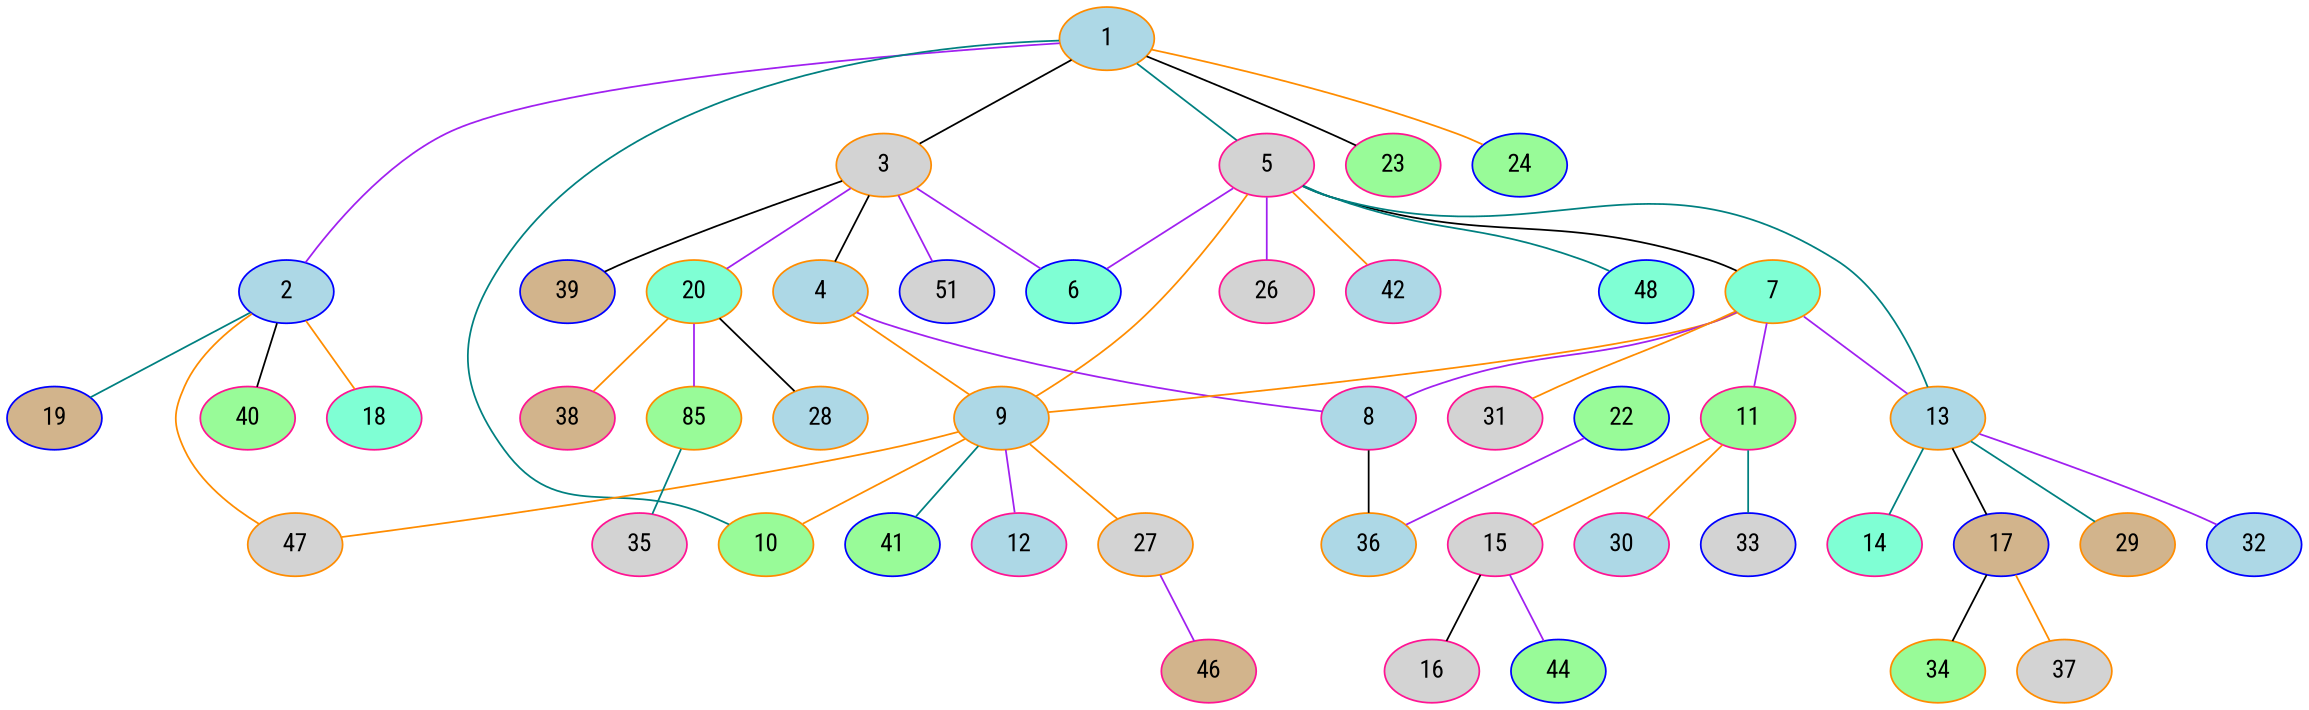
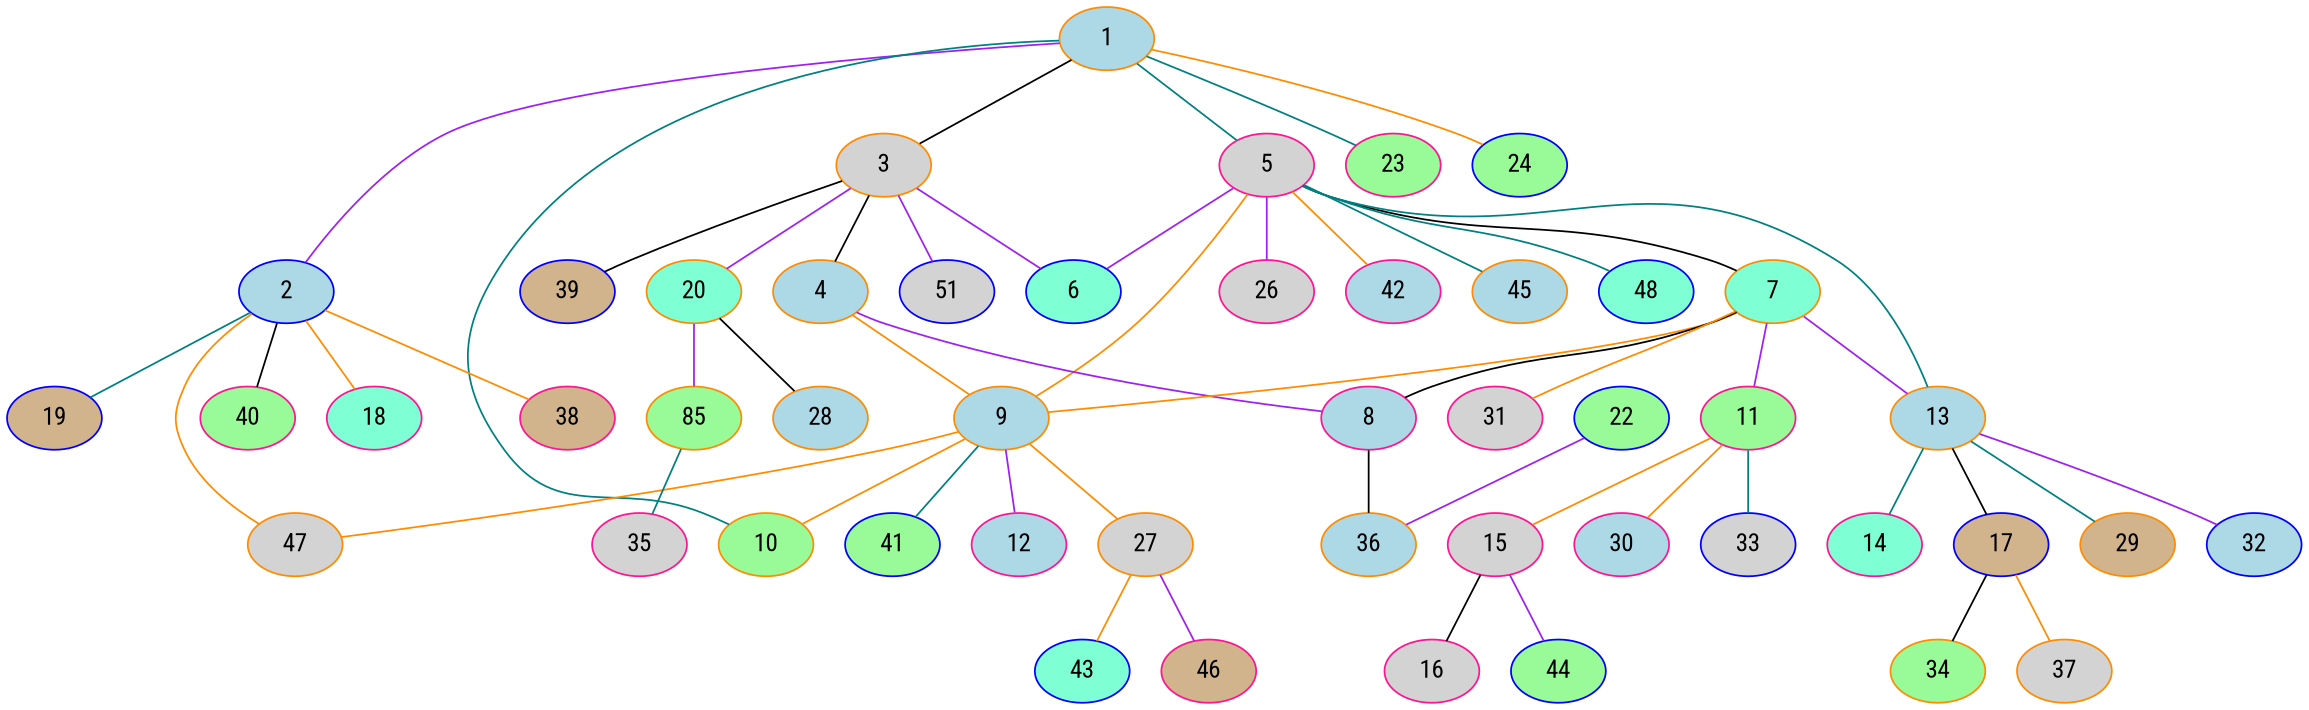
(1252, 100) -> (1252, 100)
none -> (1520, 292)
(631, 355) -> (427, 355)
(1571, 355) -> (1571, 355)
none -> (1082, 671)
